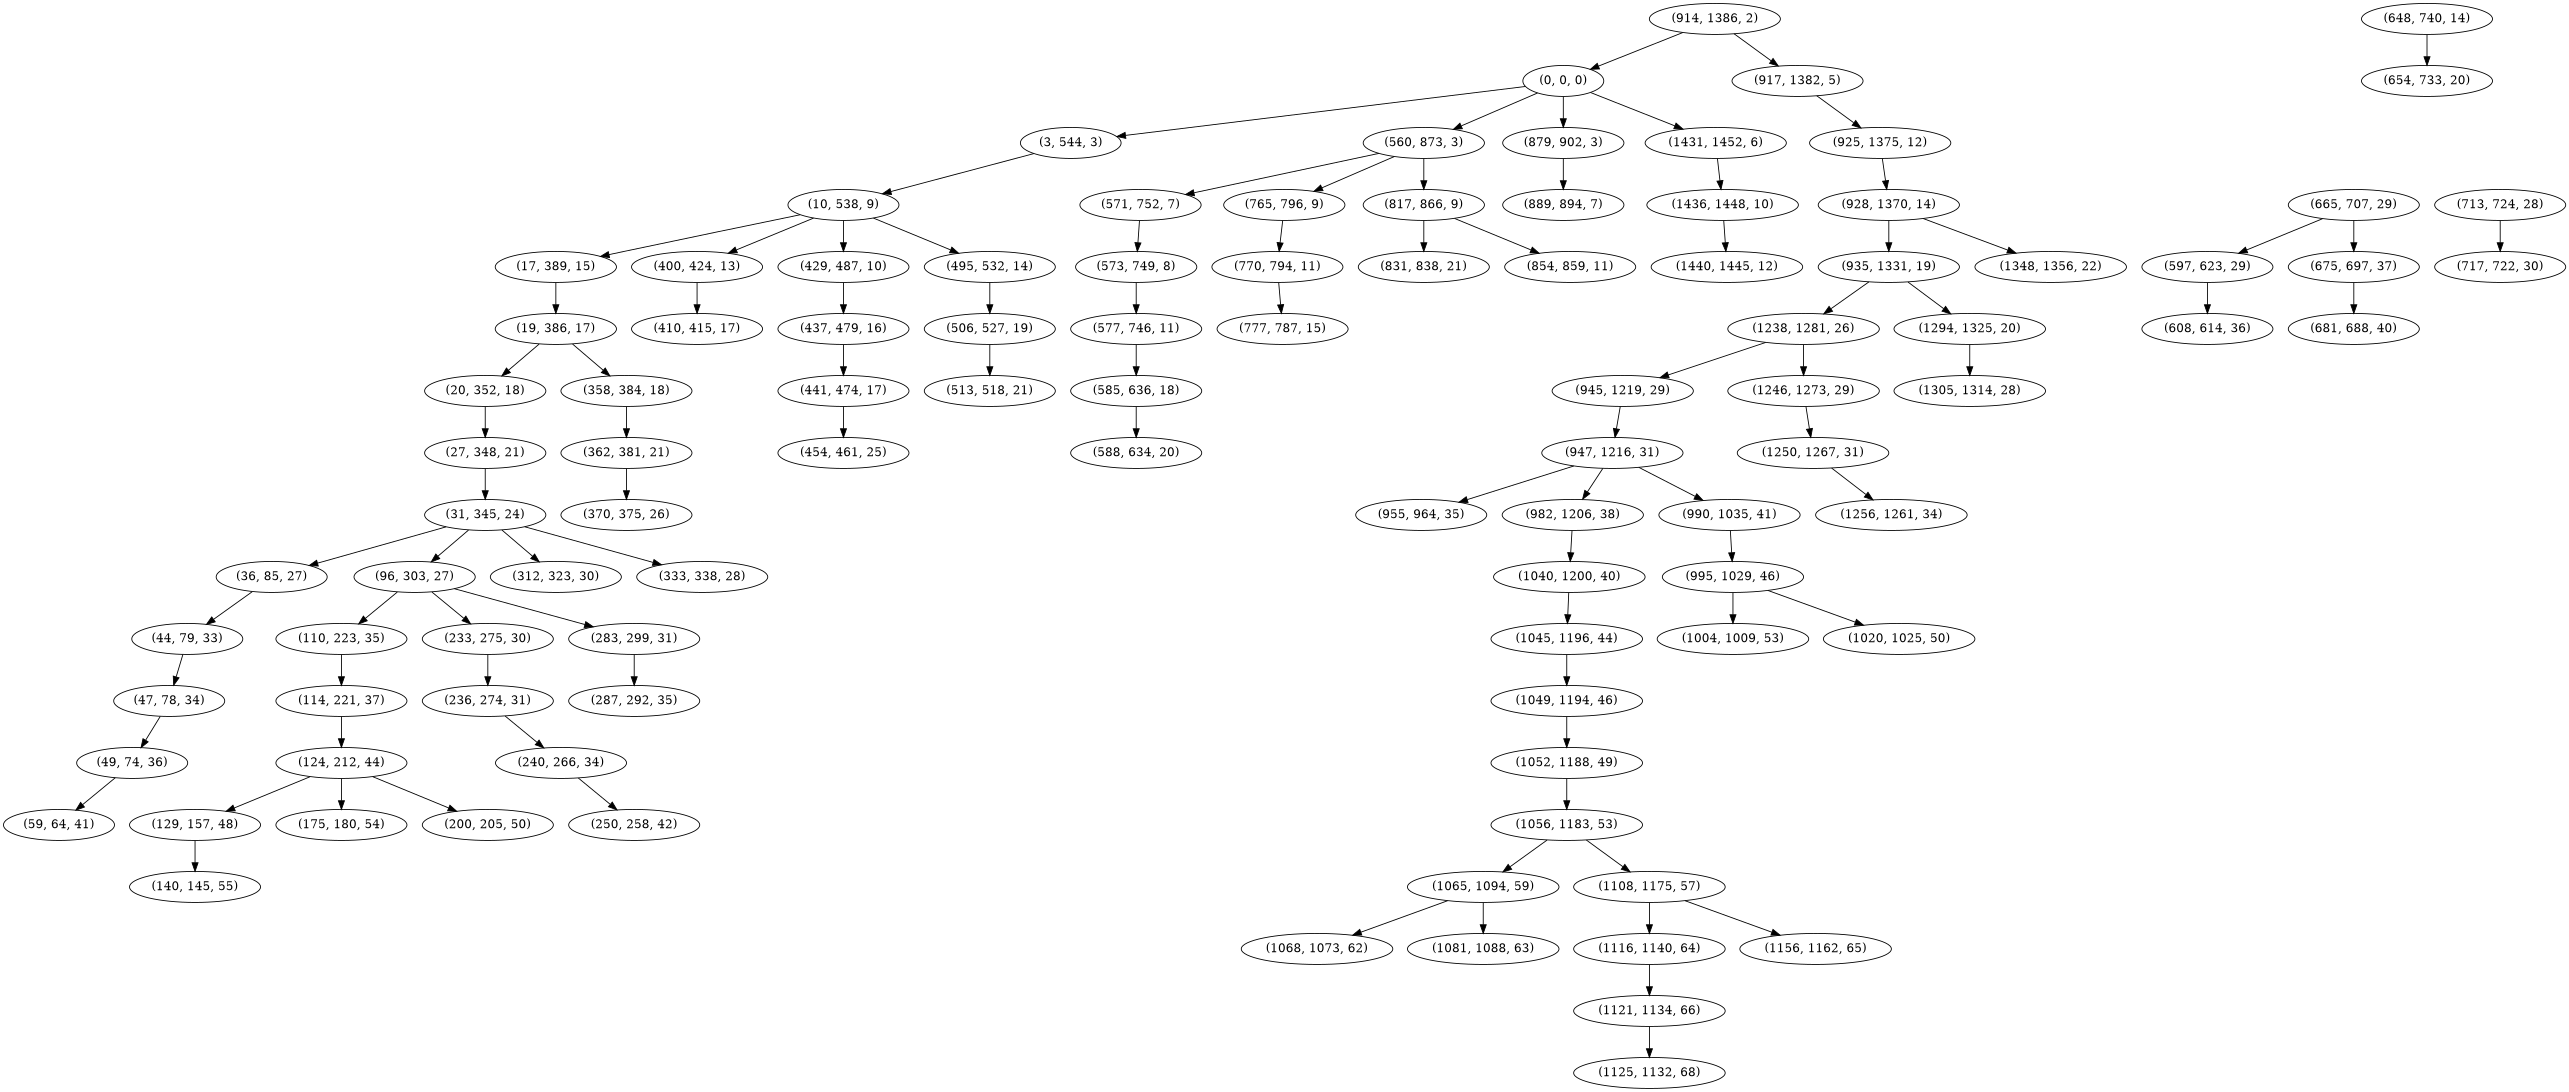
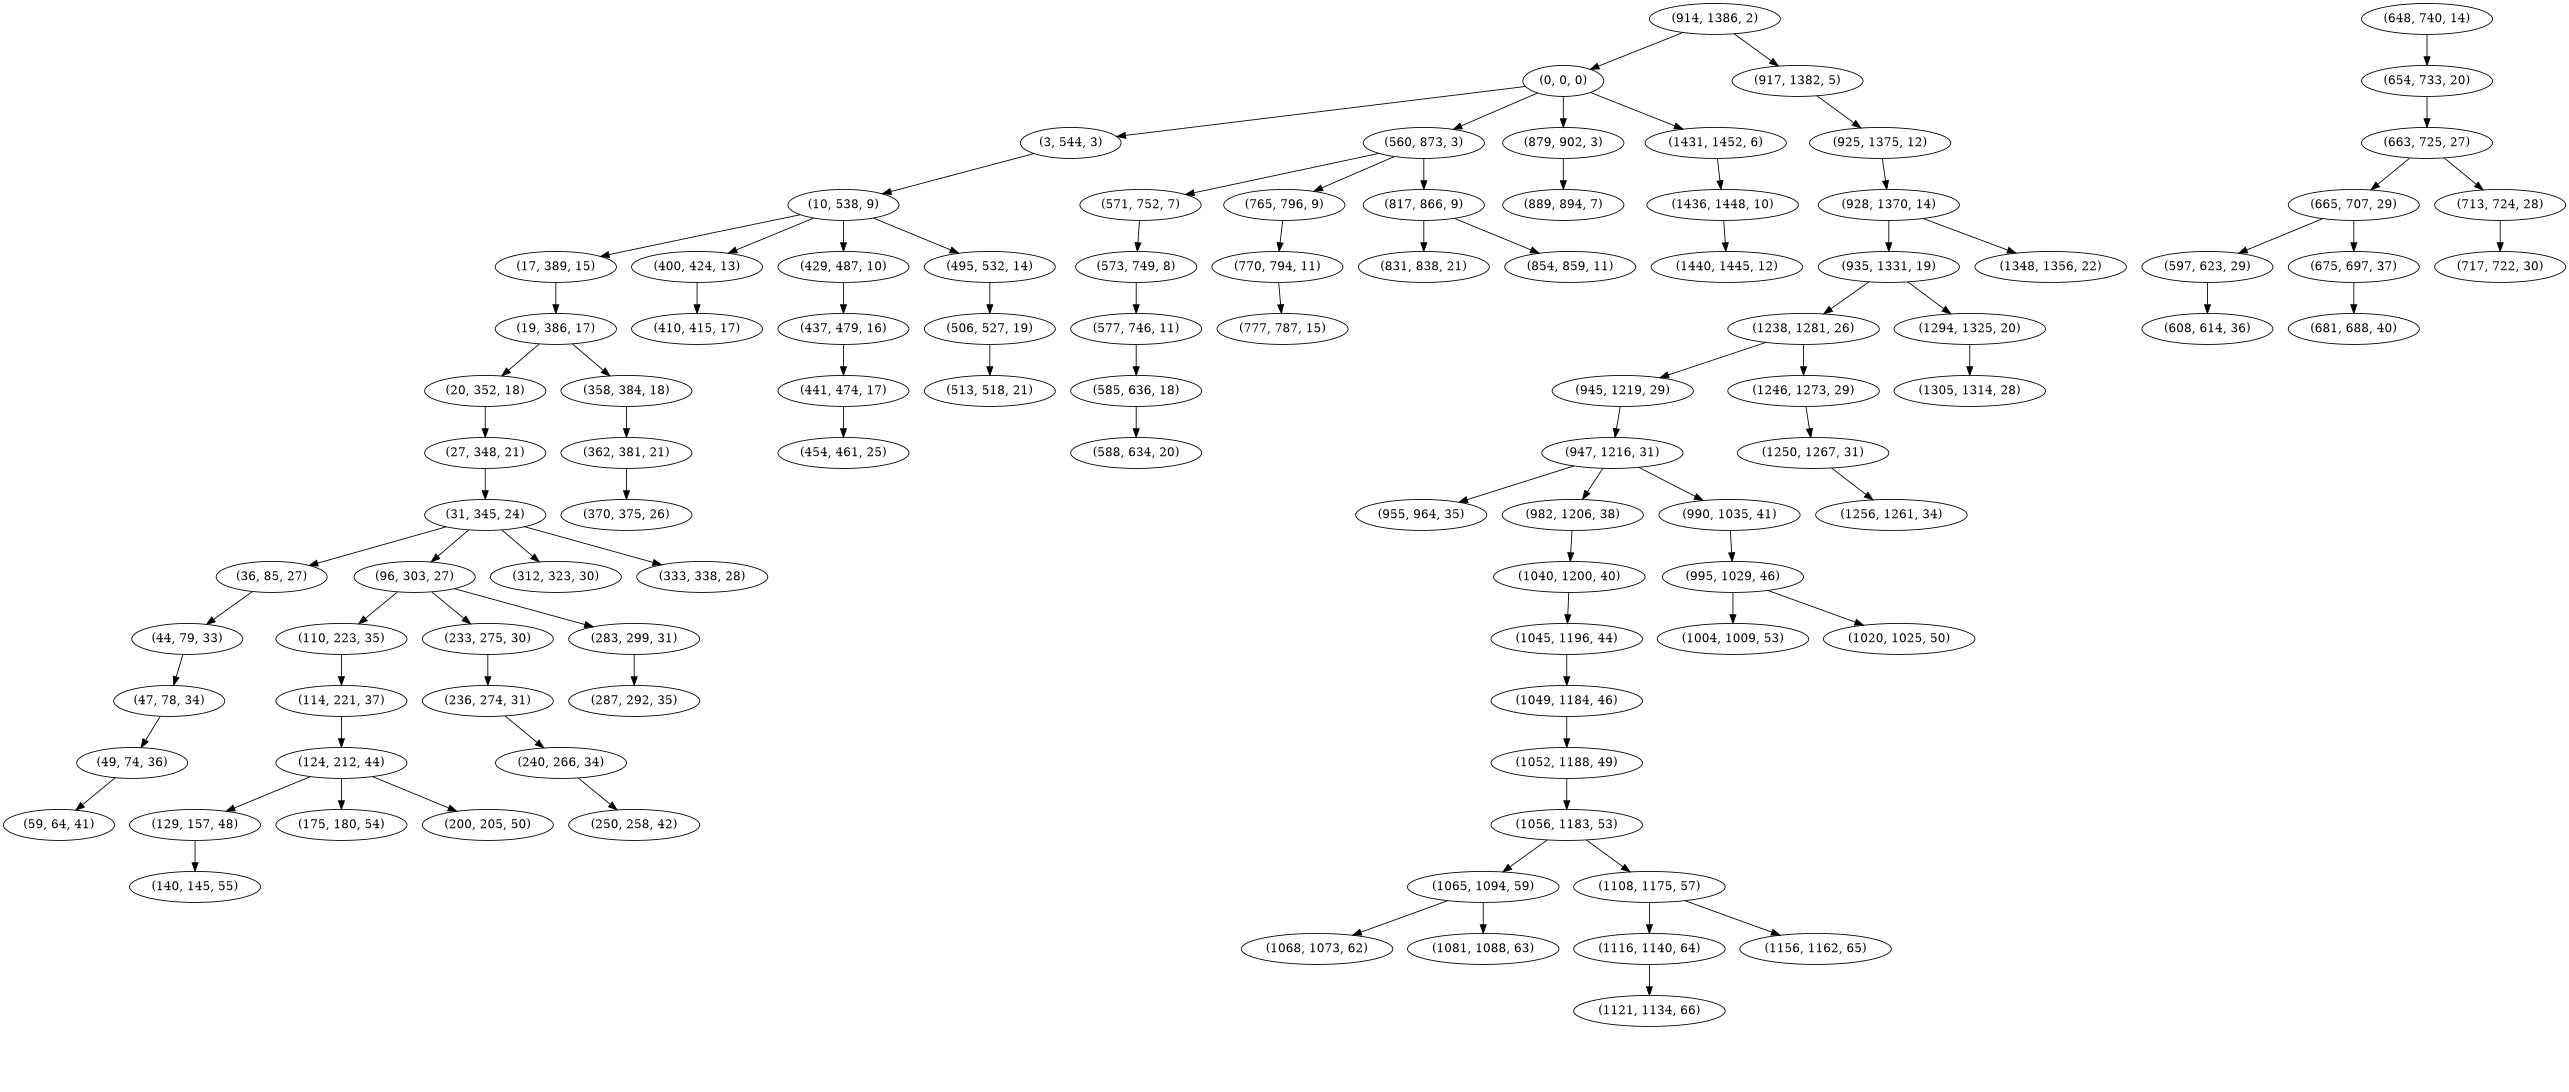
none -> (2427, 143)
(1567, 701) -> (1567, 701)
(1649, 1073) -> none
